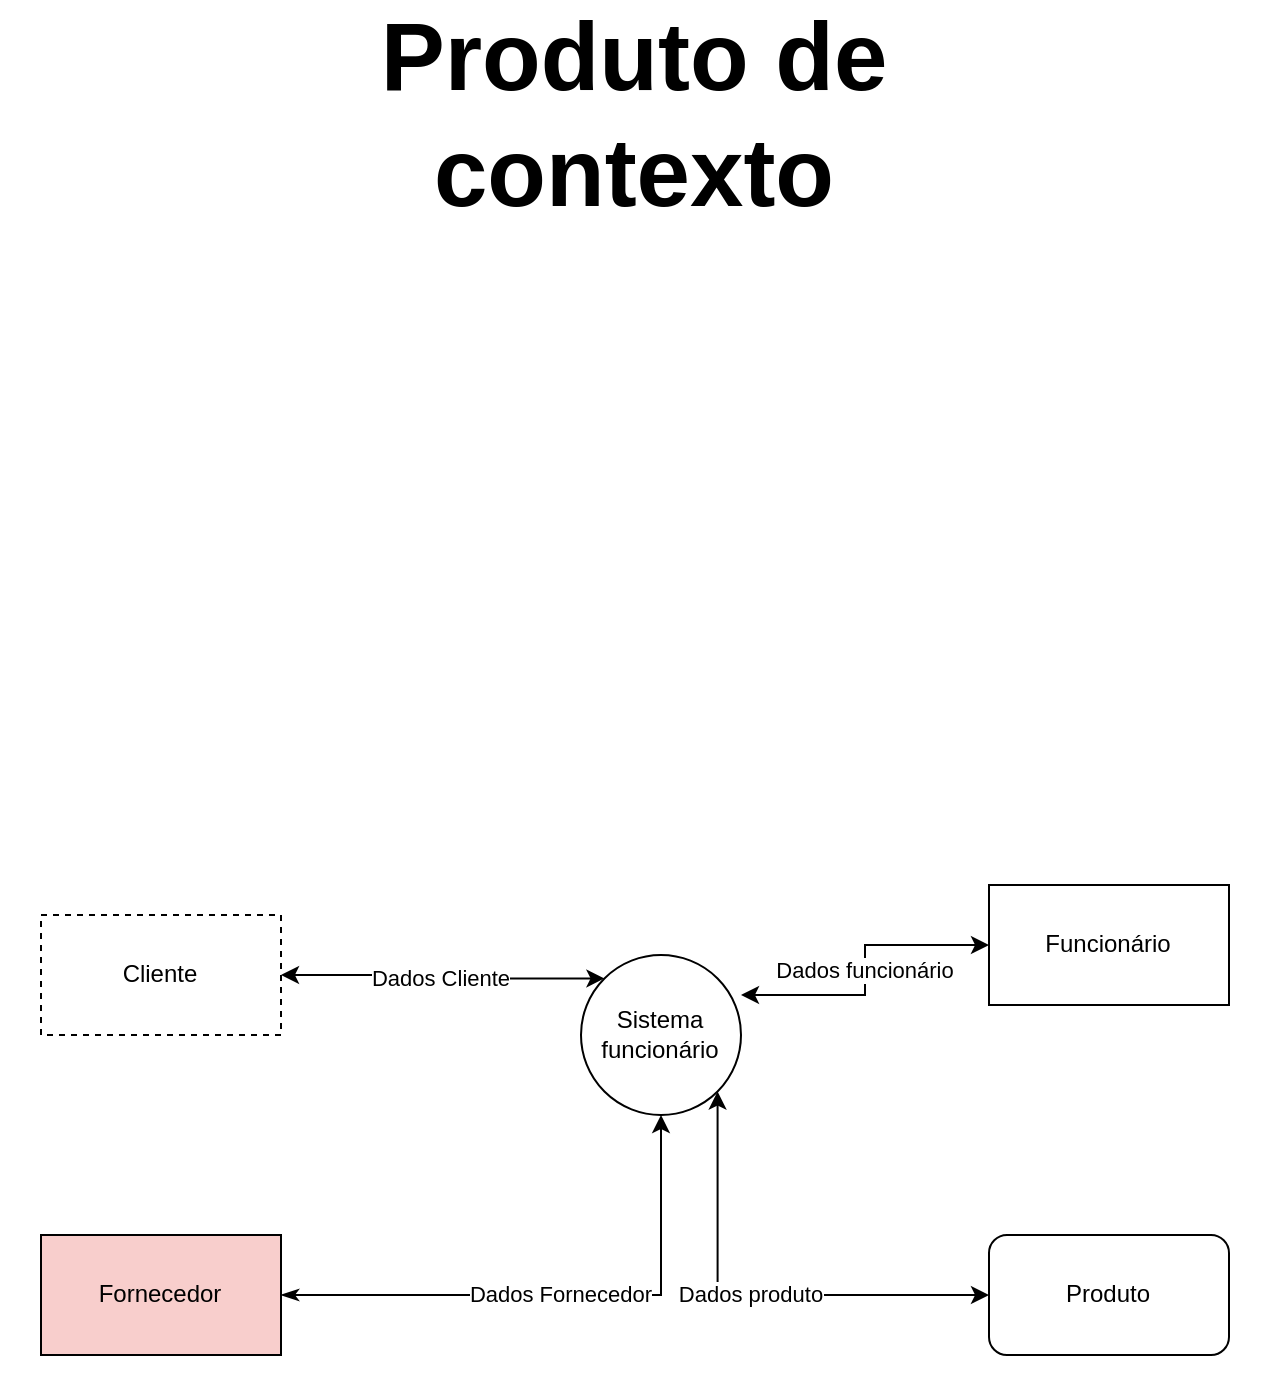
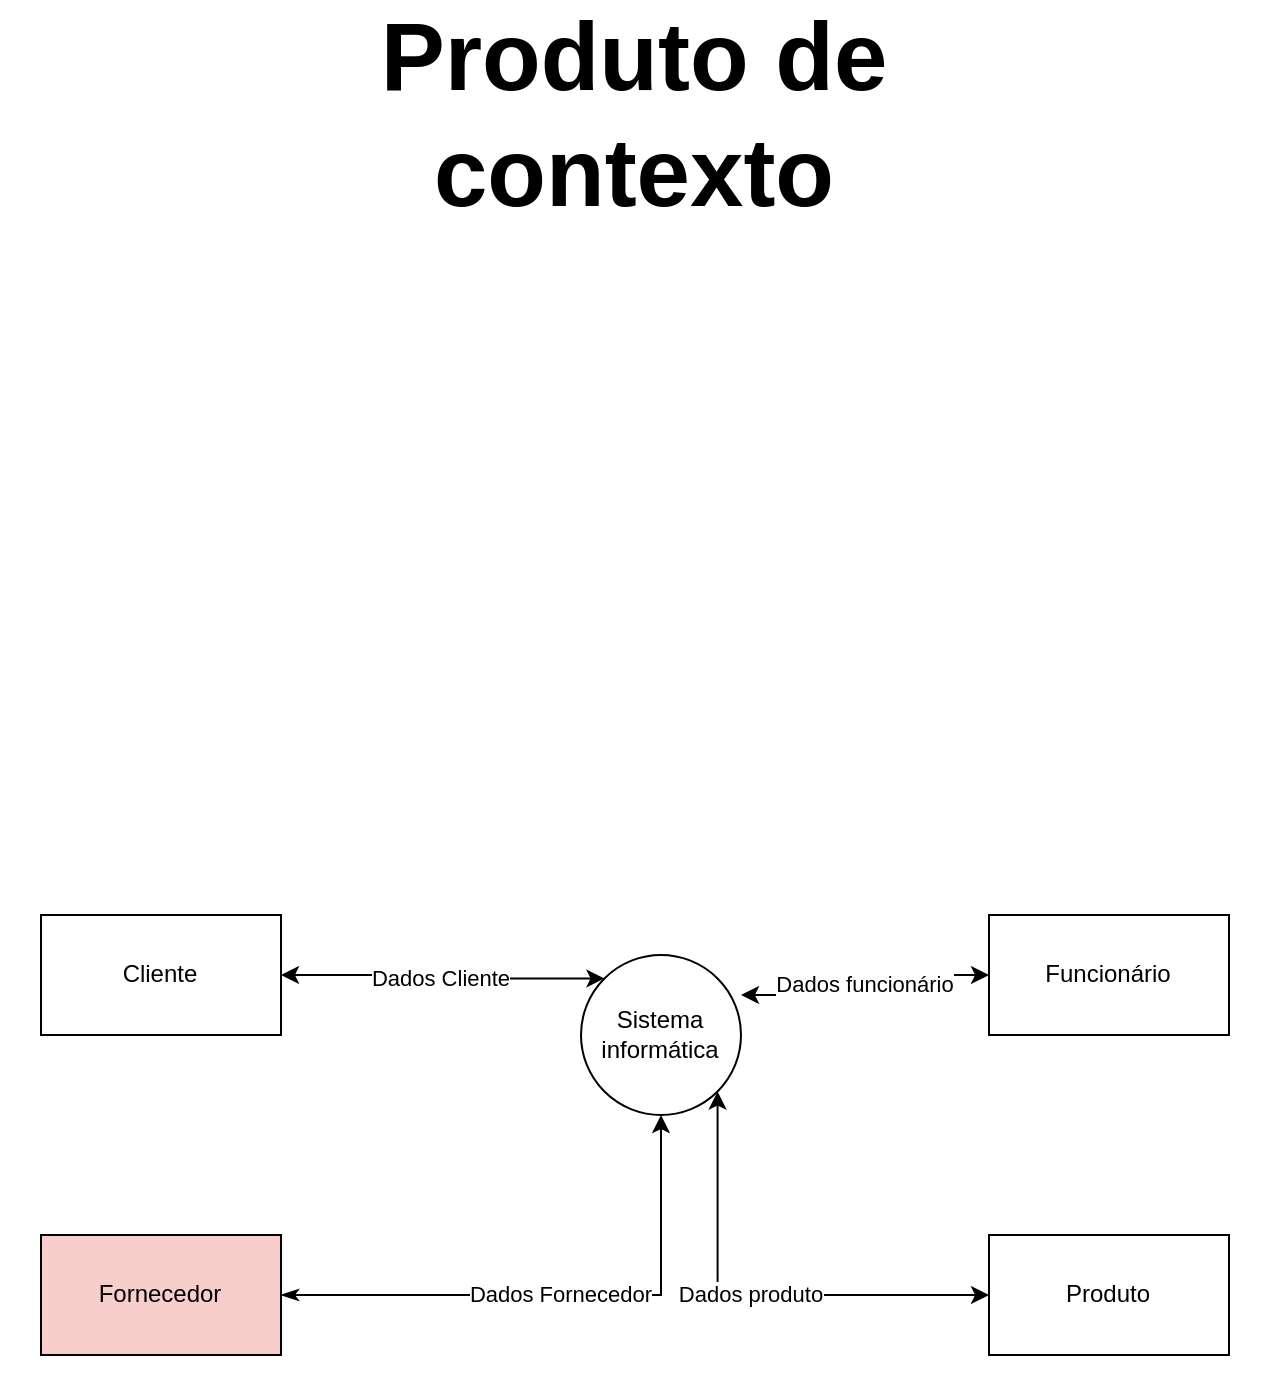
(1109, 945) -> (1109, 975)
(161, 975) -> (161, 975)
(661, 1035) -> (661, 1035)
(1109, 1295) -> (1109, 1295)
